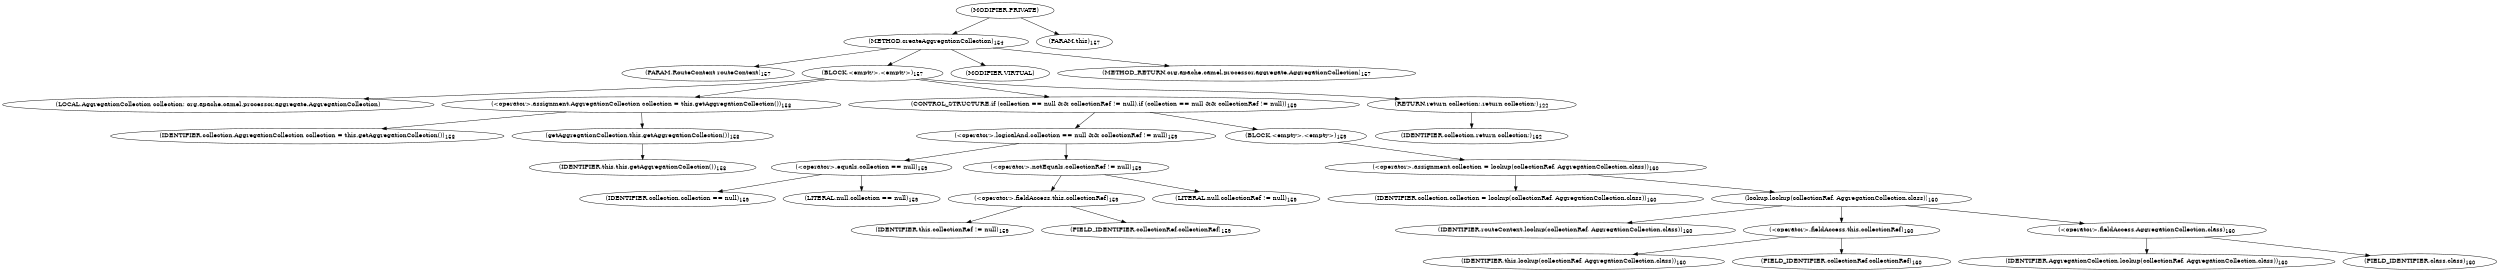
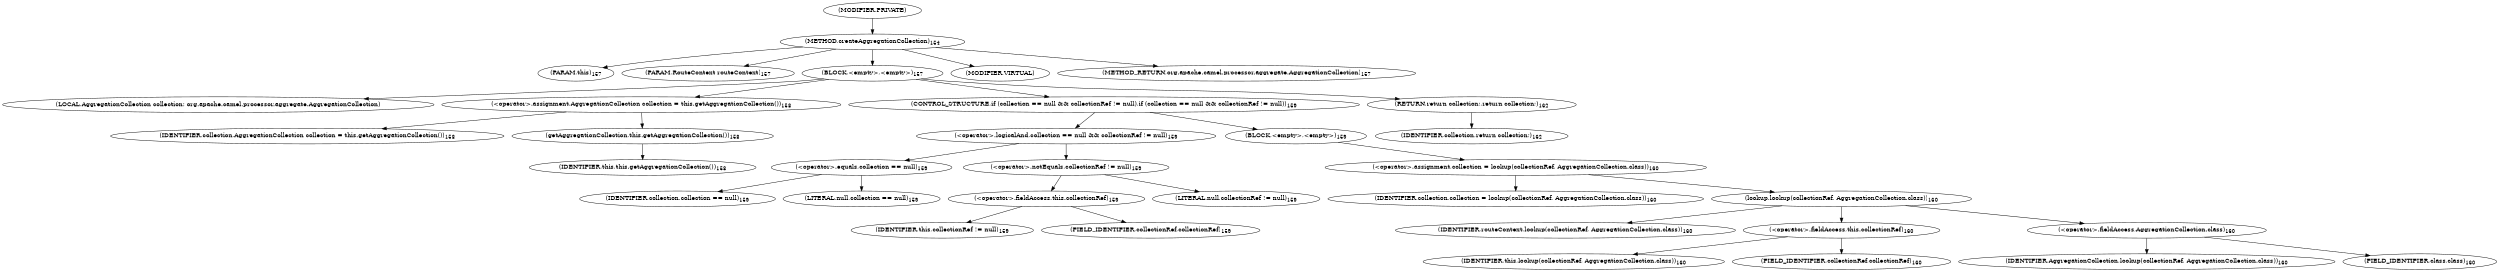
(1038, 25) -> (705, 56)
(1544, 104) -> (1544, 104)
